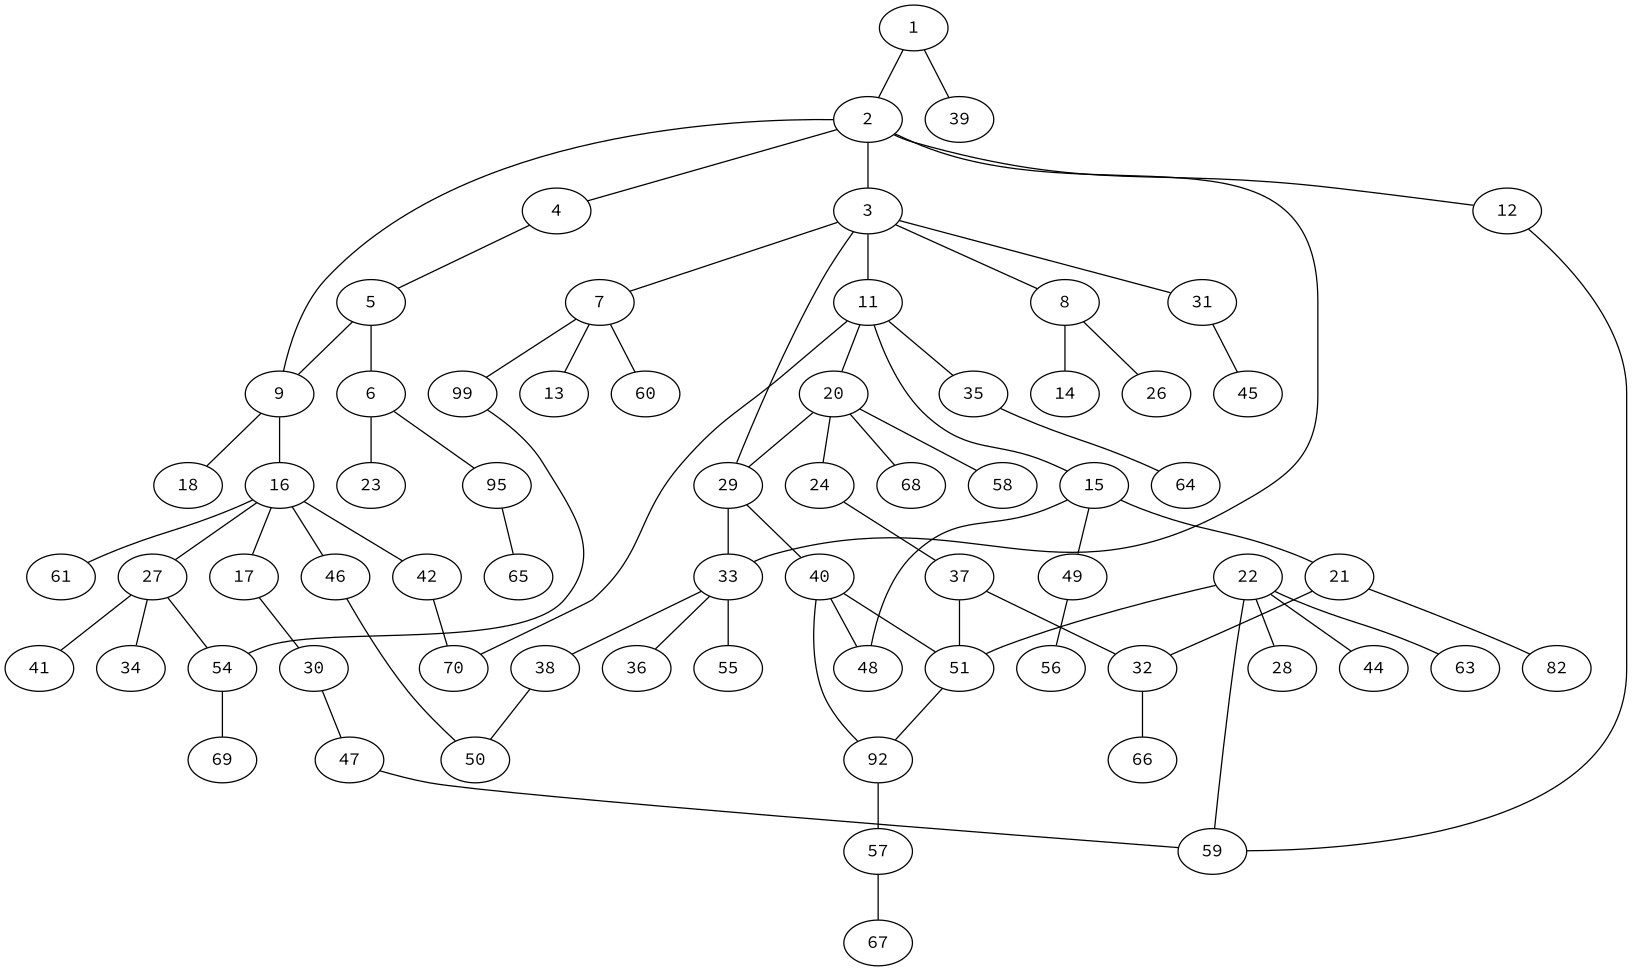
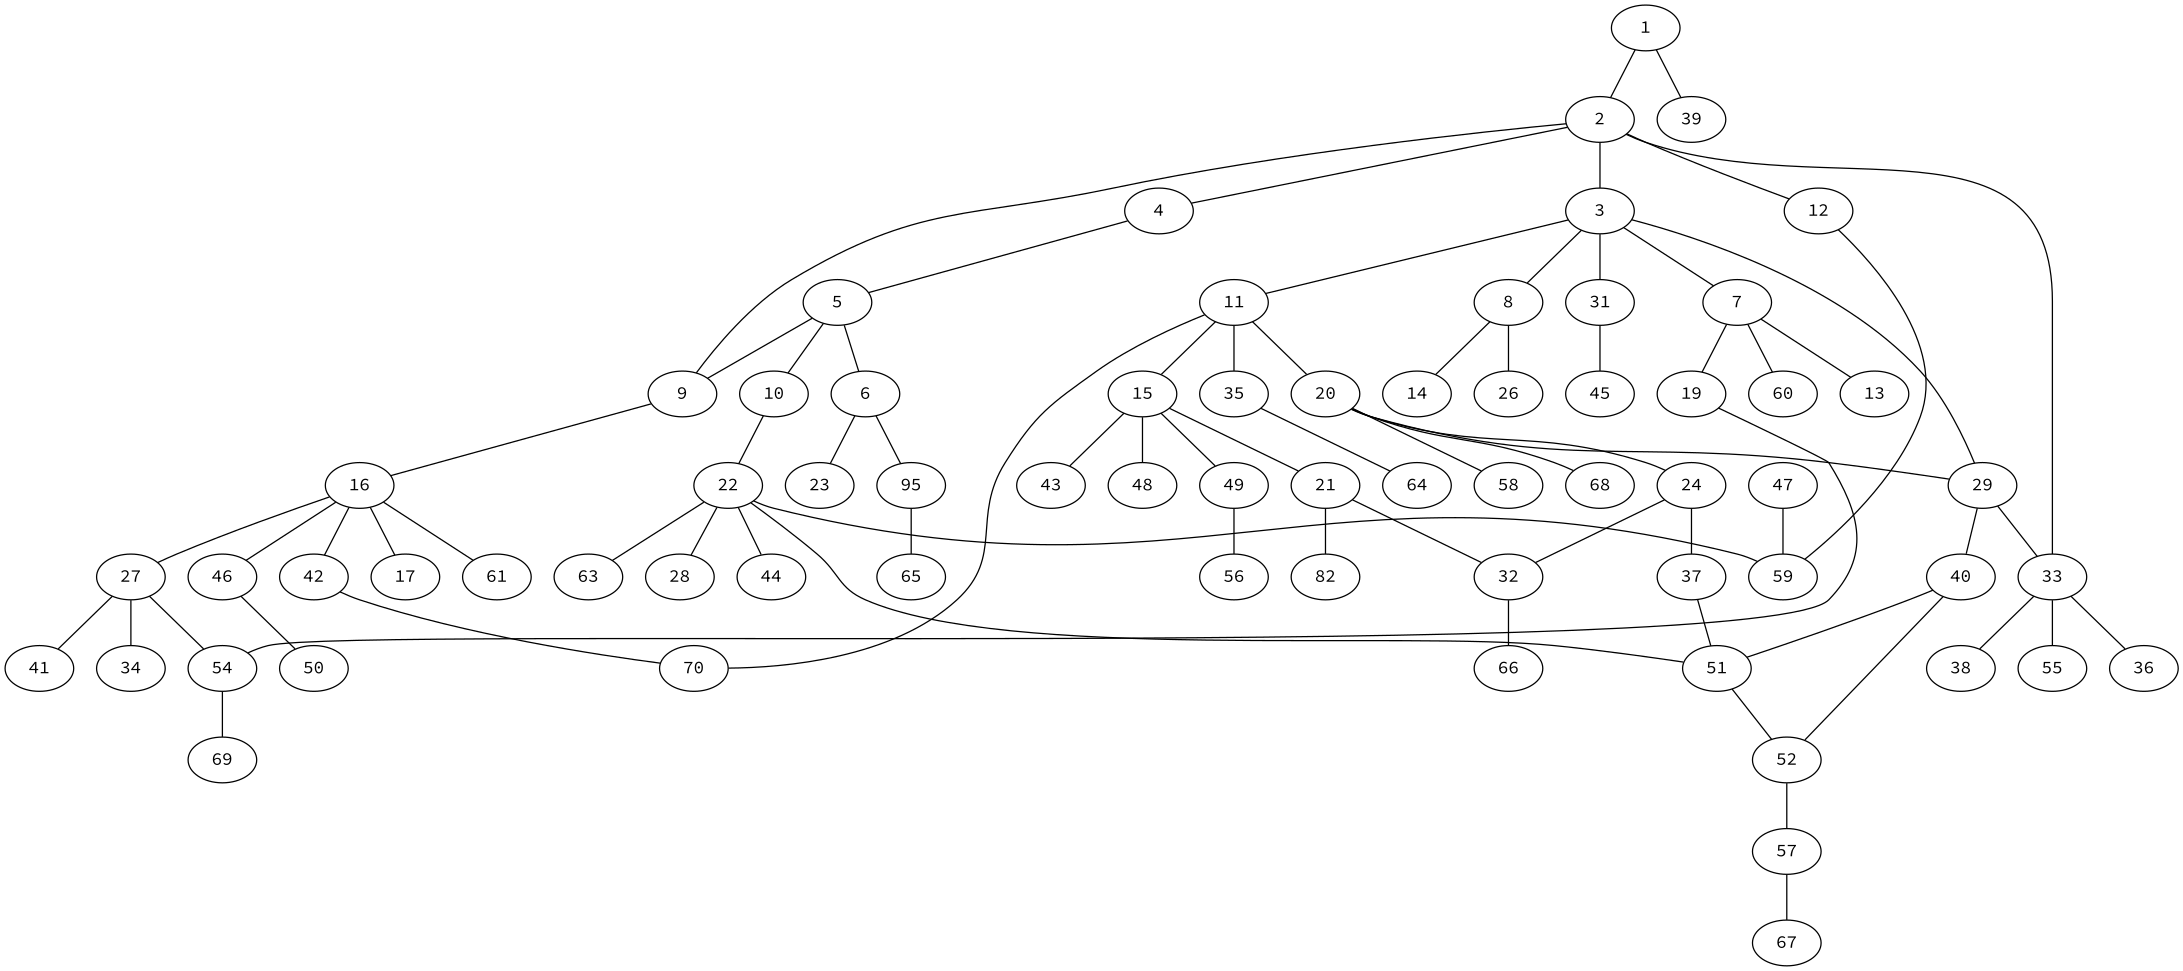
(463, 394) -> (1691, 394)
none -> (774, 394)
(188, 485) -> none
none -> (1051, 485)
(1048, 621) -> (1590, 536)
(844, 623) -> none
(314, 668) -> none
(510, 714) -> none
(878, 760) -> (1787, 760)
